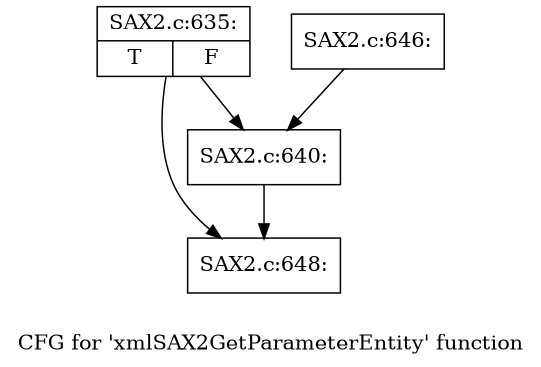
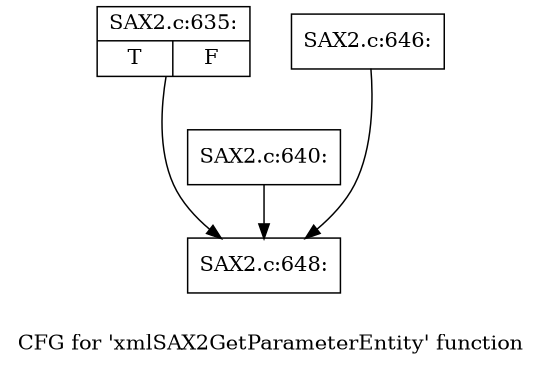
(321, 94) -> (365, 157)
(217, 97) -> none
